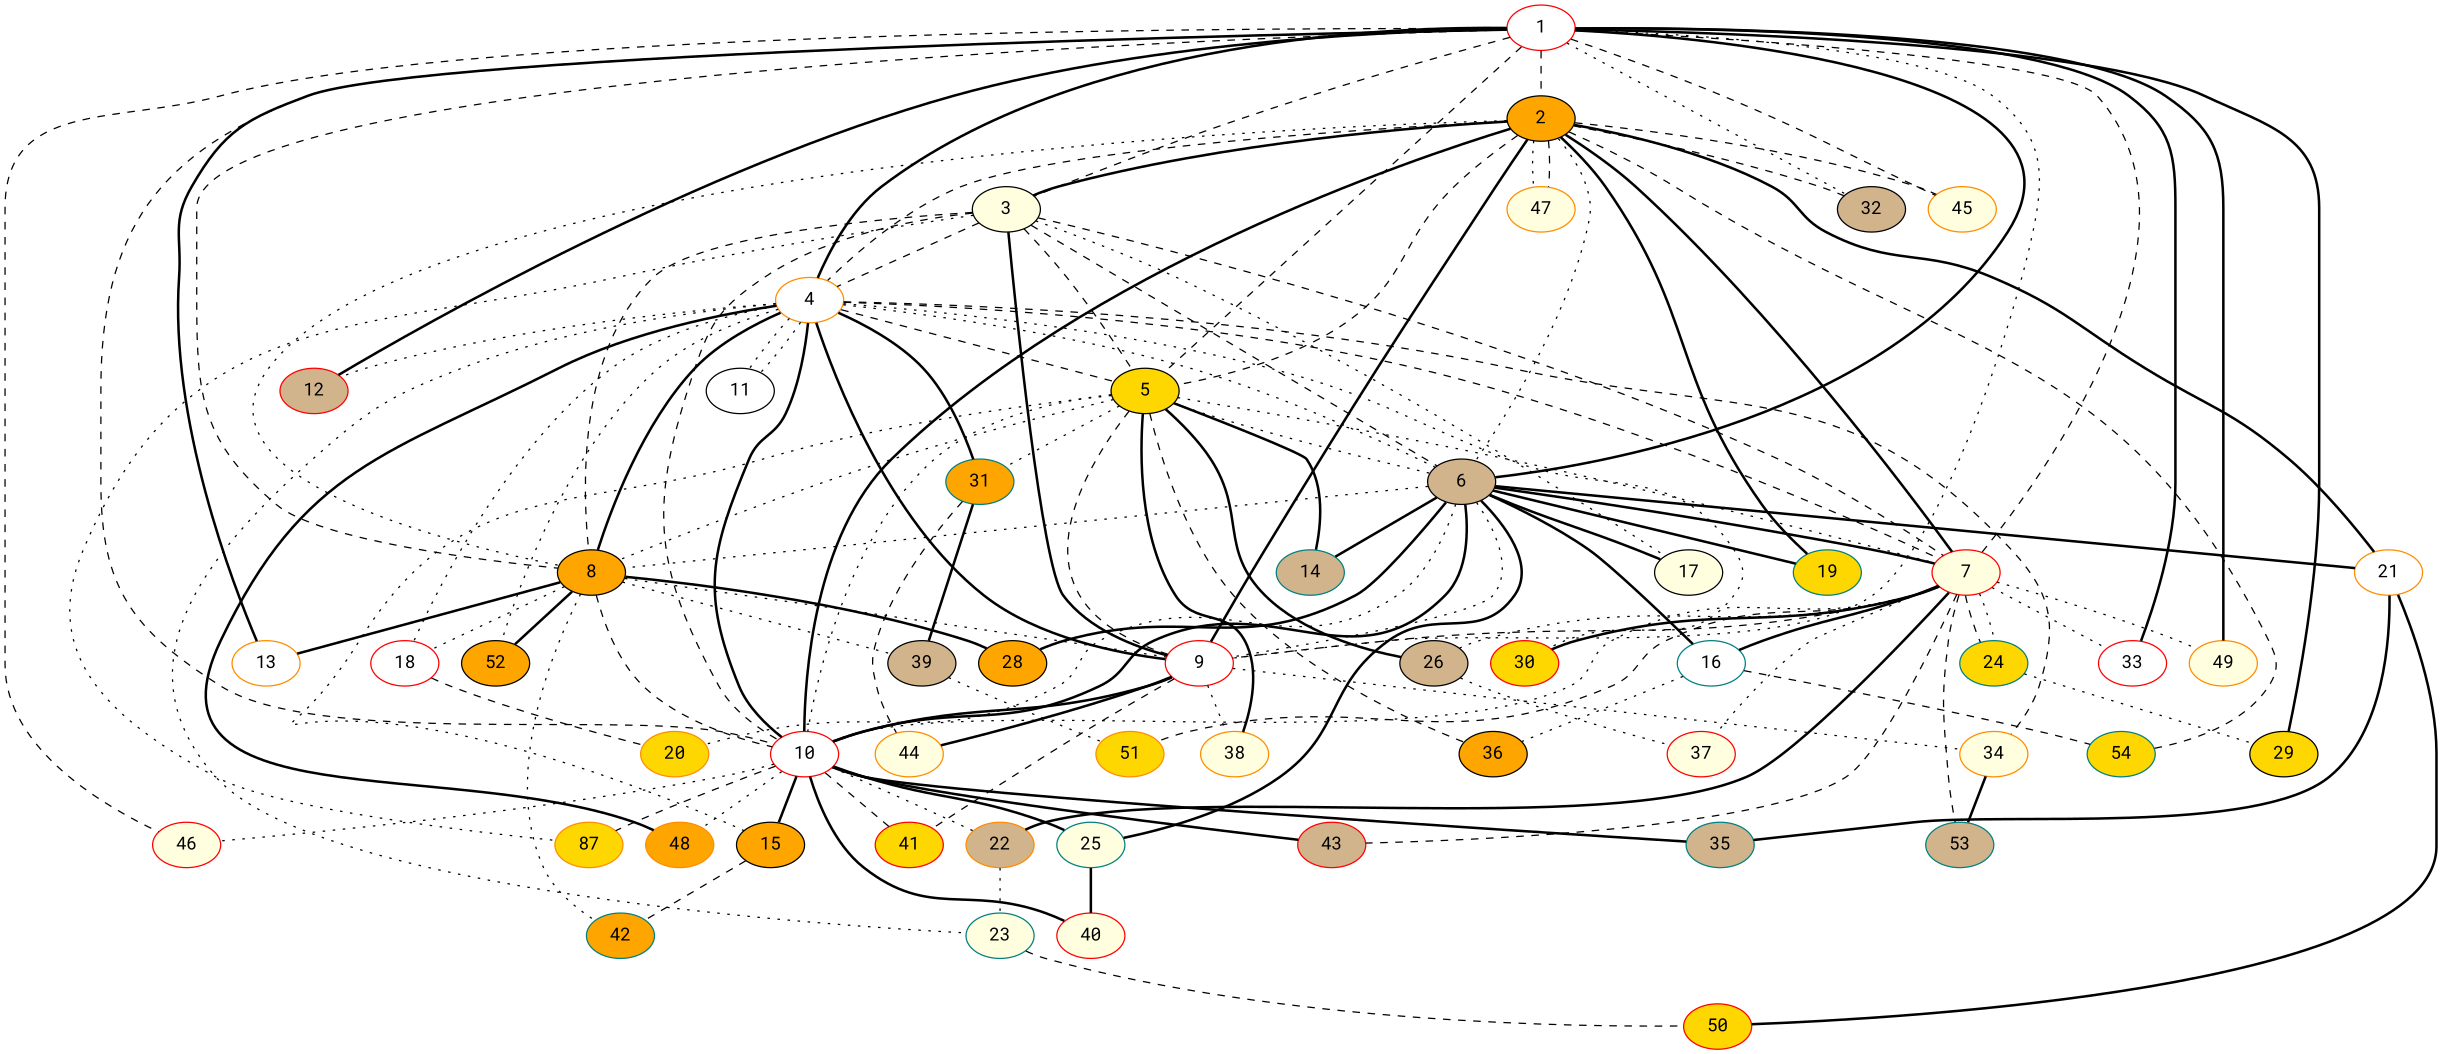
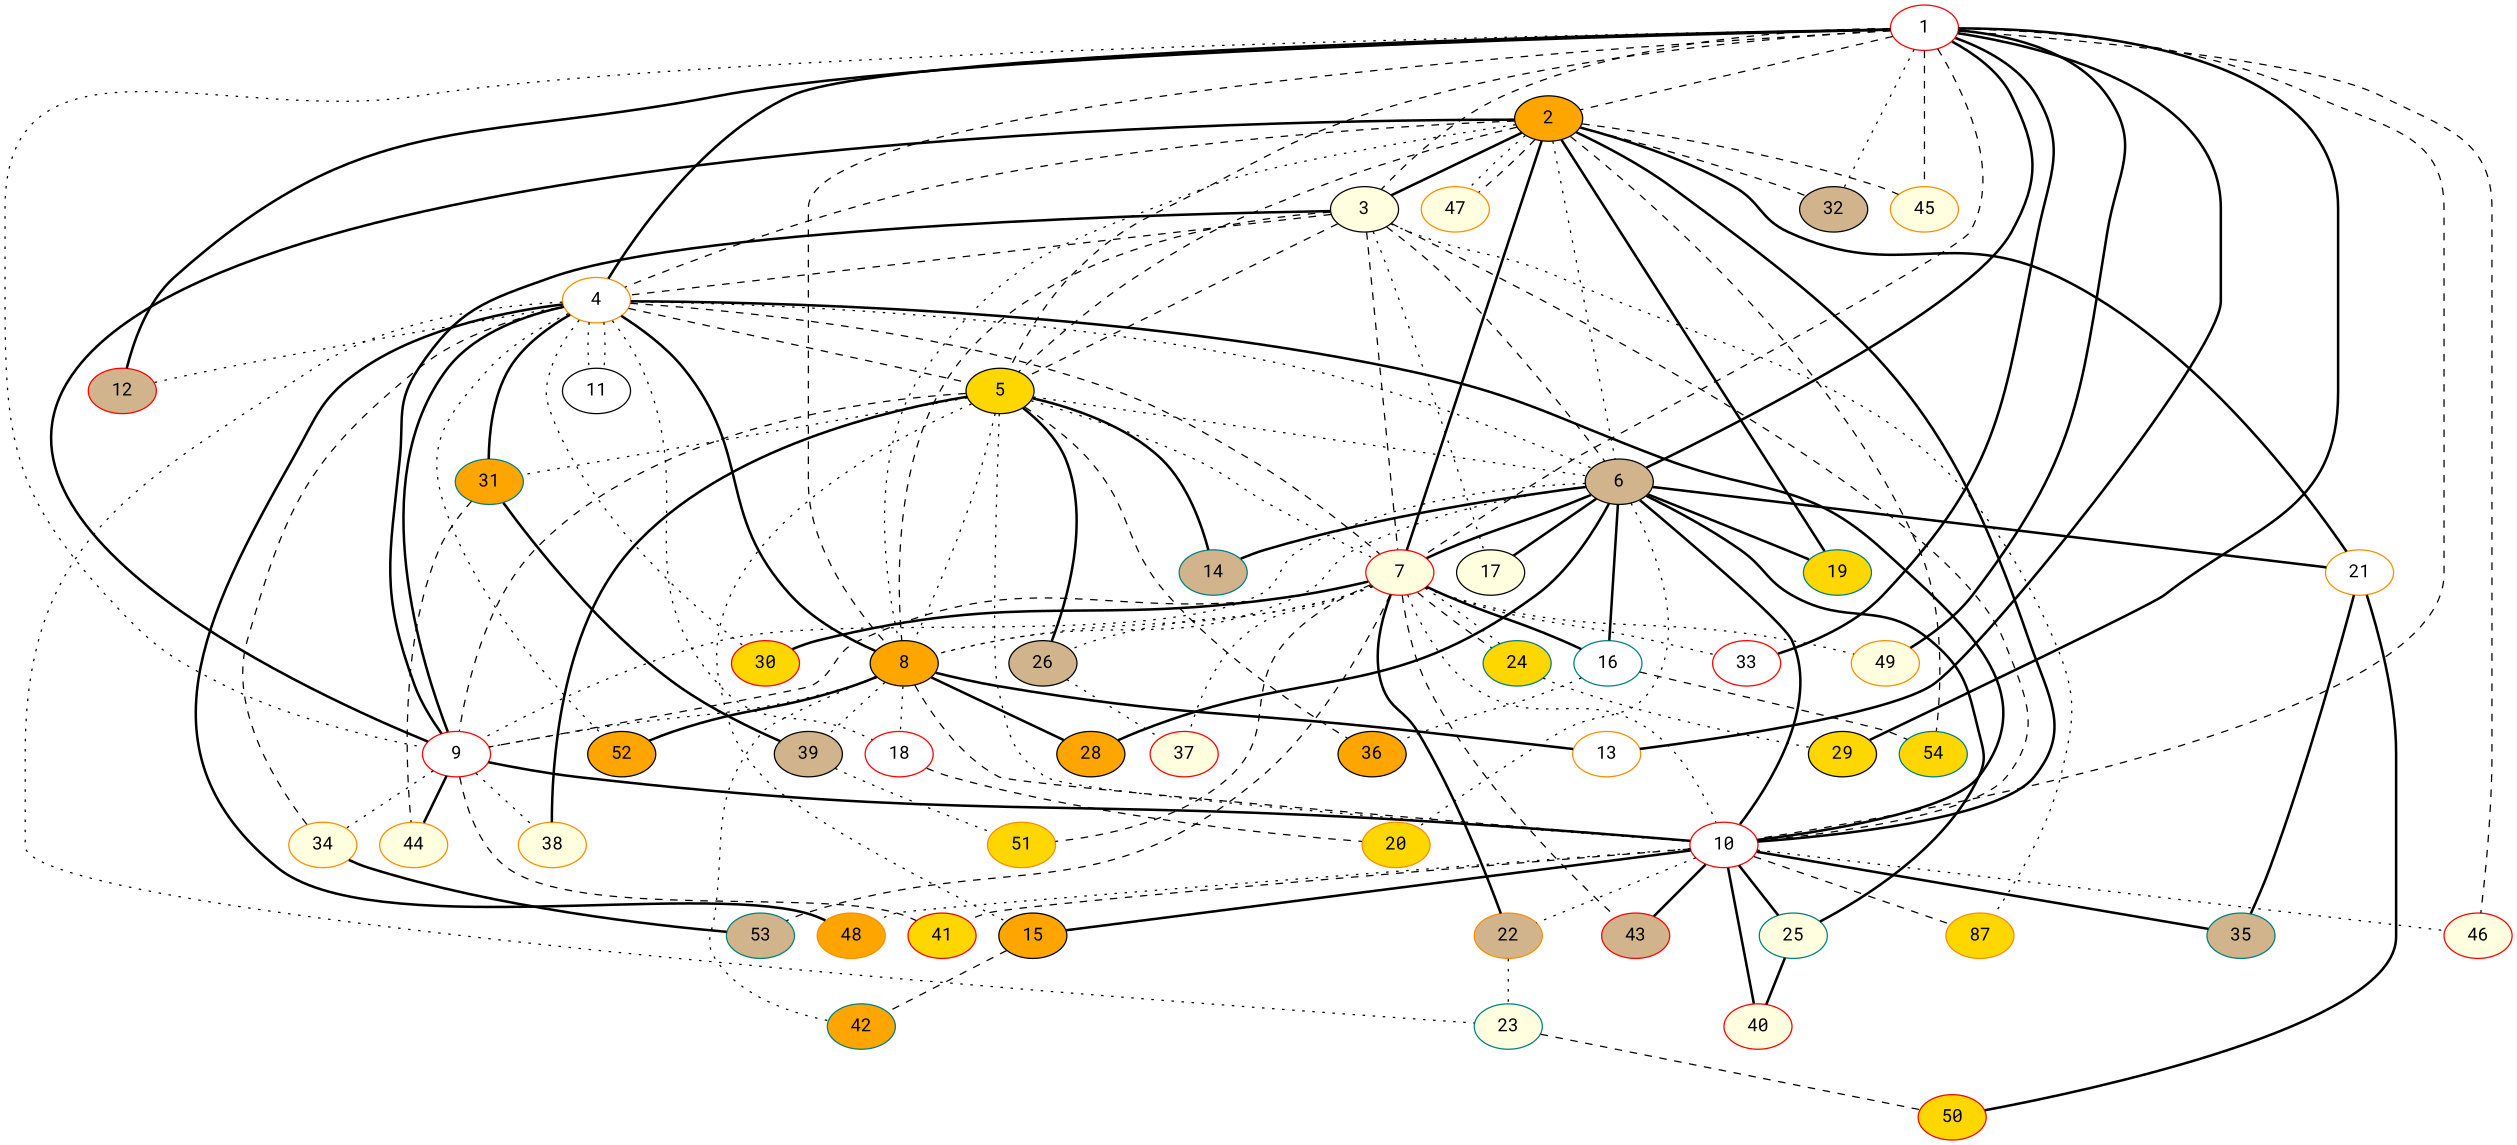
none -> (1155, 624)
